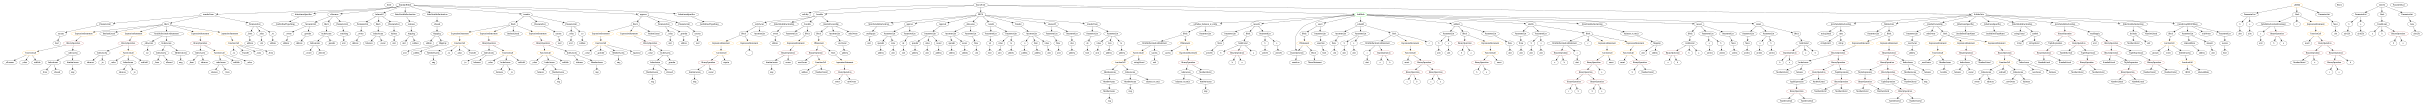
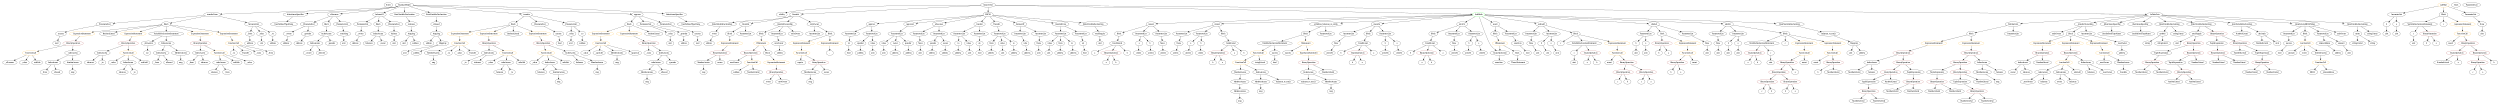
none -> (1471, 19)
